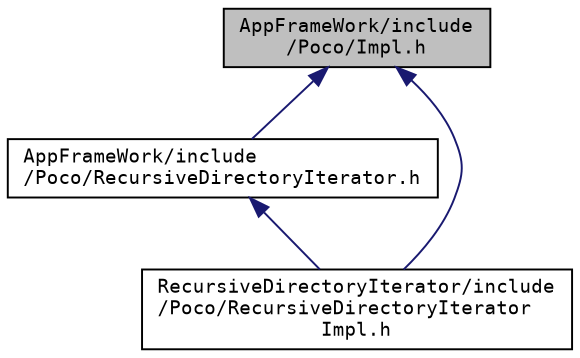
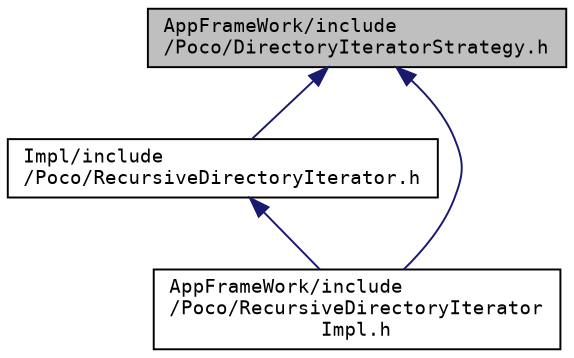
(357, 38) -> (357, 38)
(223, 168) -> (223, 168)
(357, 309) -> (357, 309)
